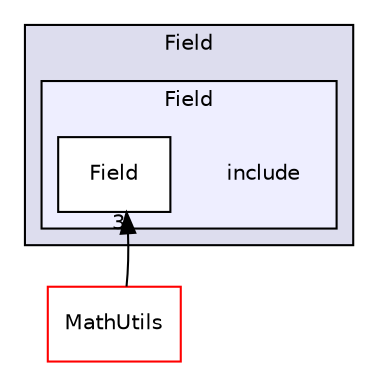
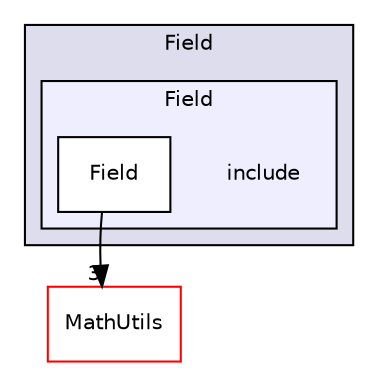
(128, 260) -> (100, 239)
